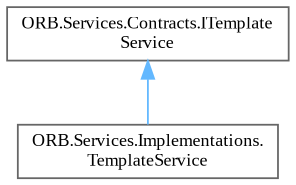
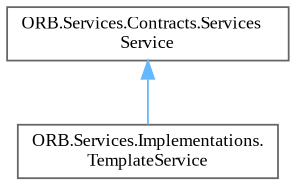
(148, 34) -> (148, 34)
